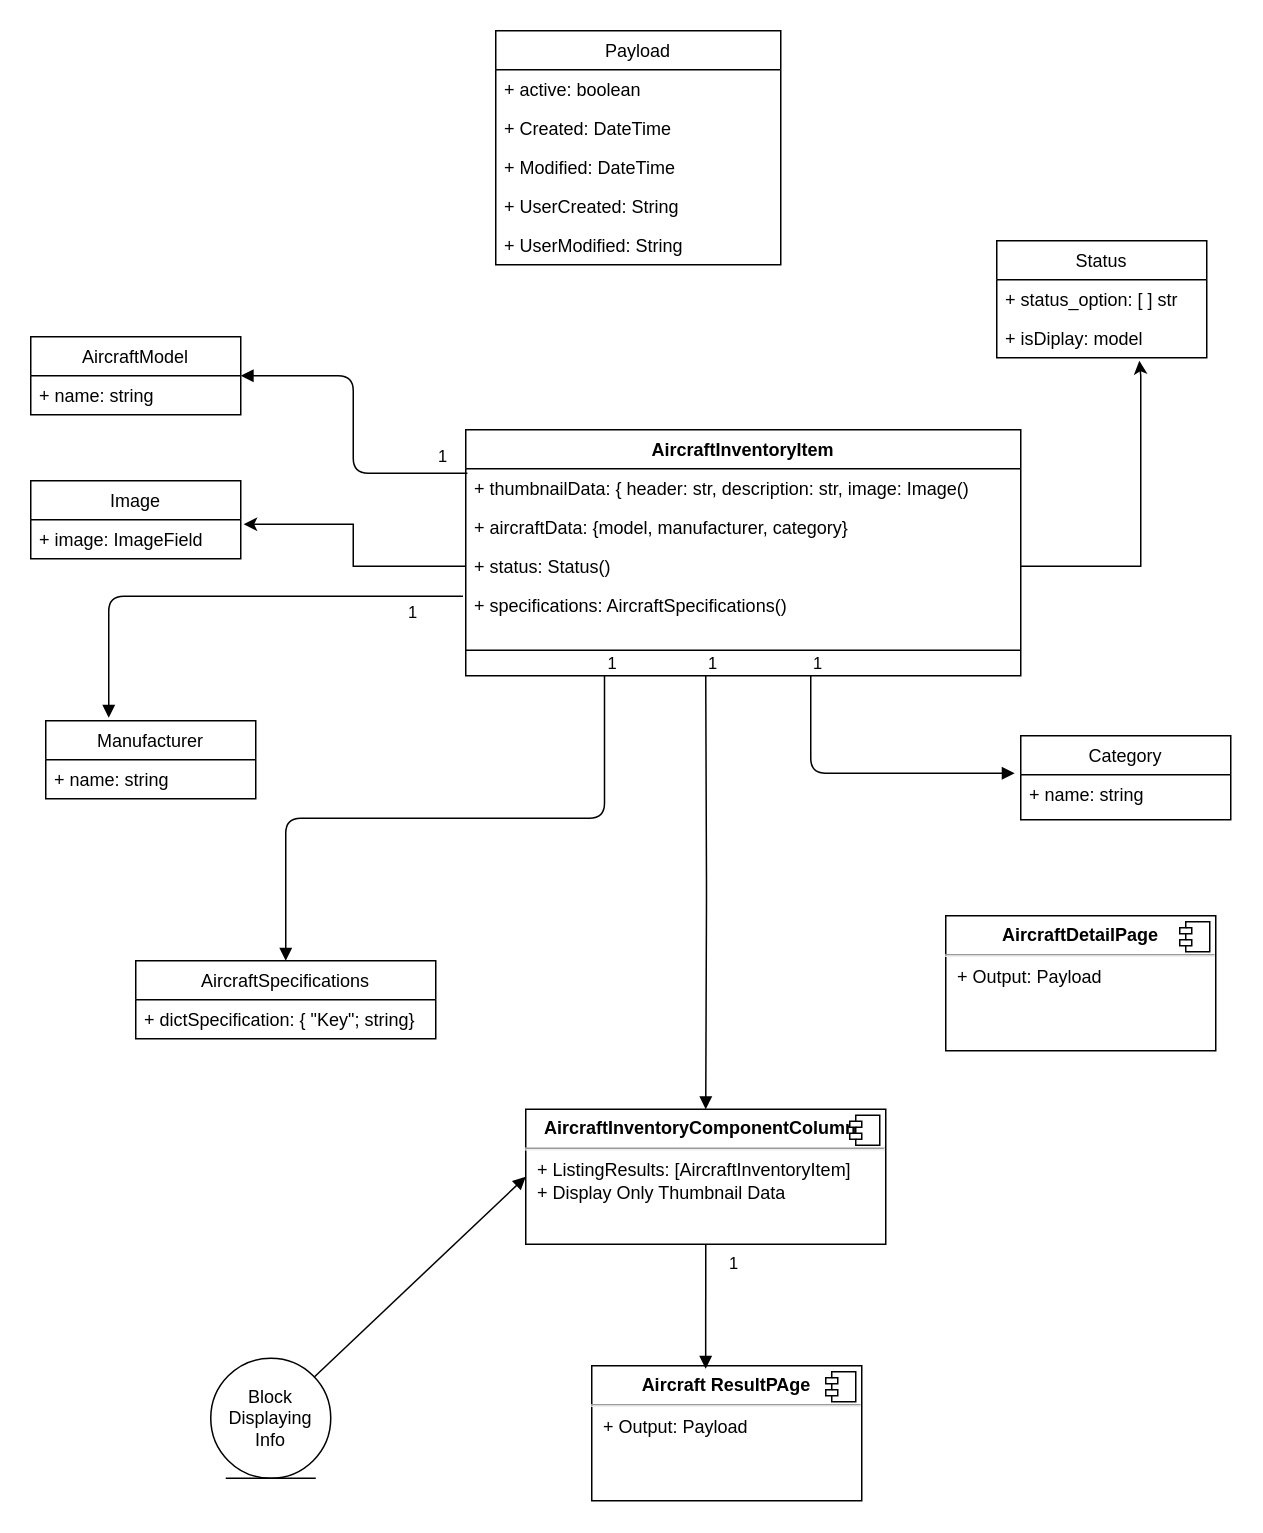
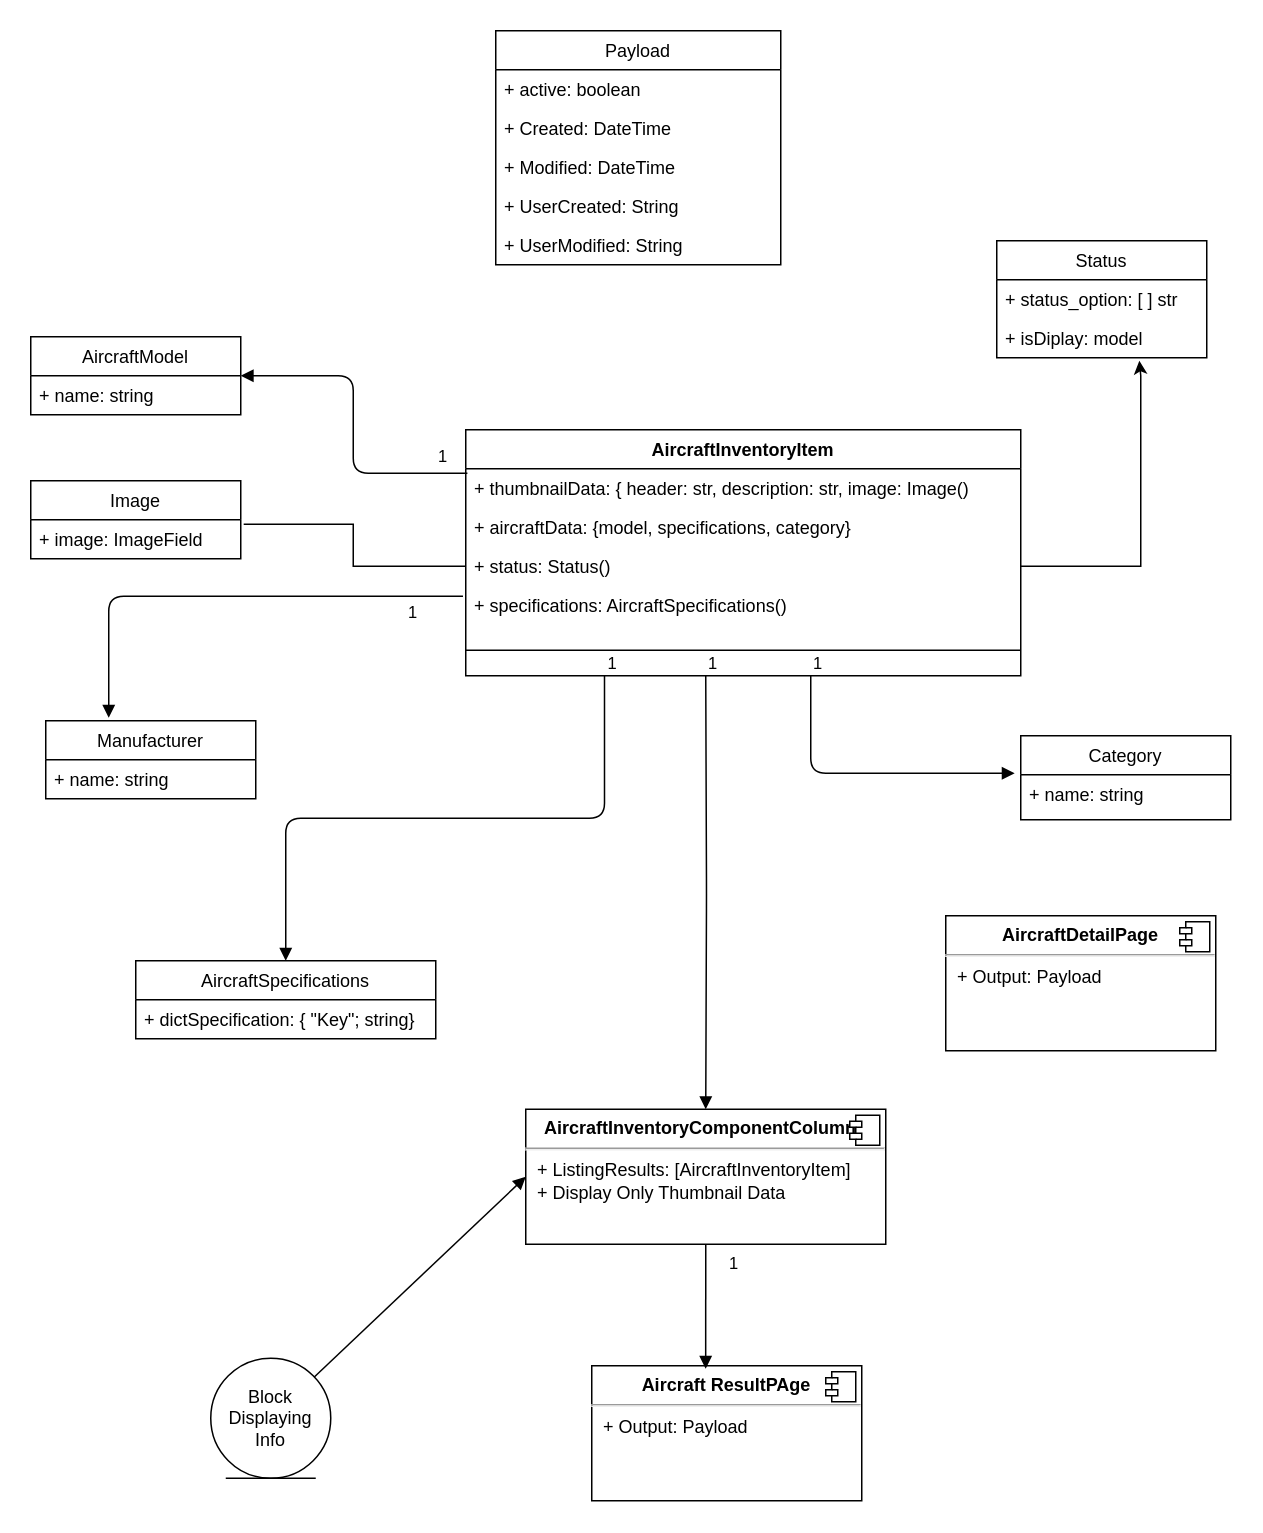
(255, 524) -> (250, 524)
(690, 528) -> (693, 528)
